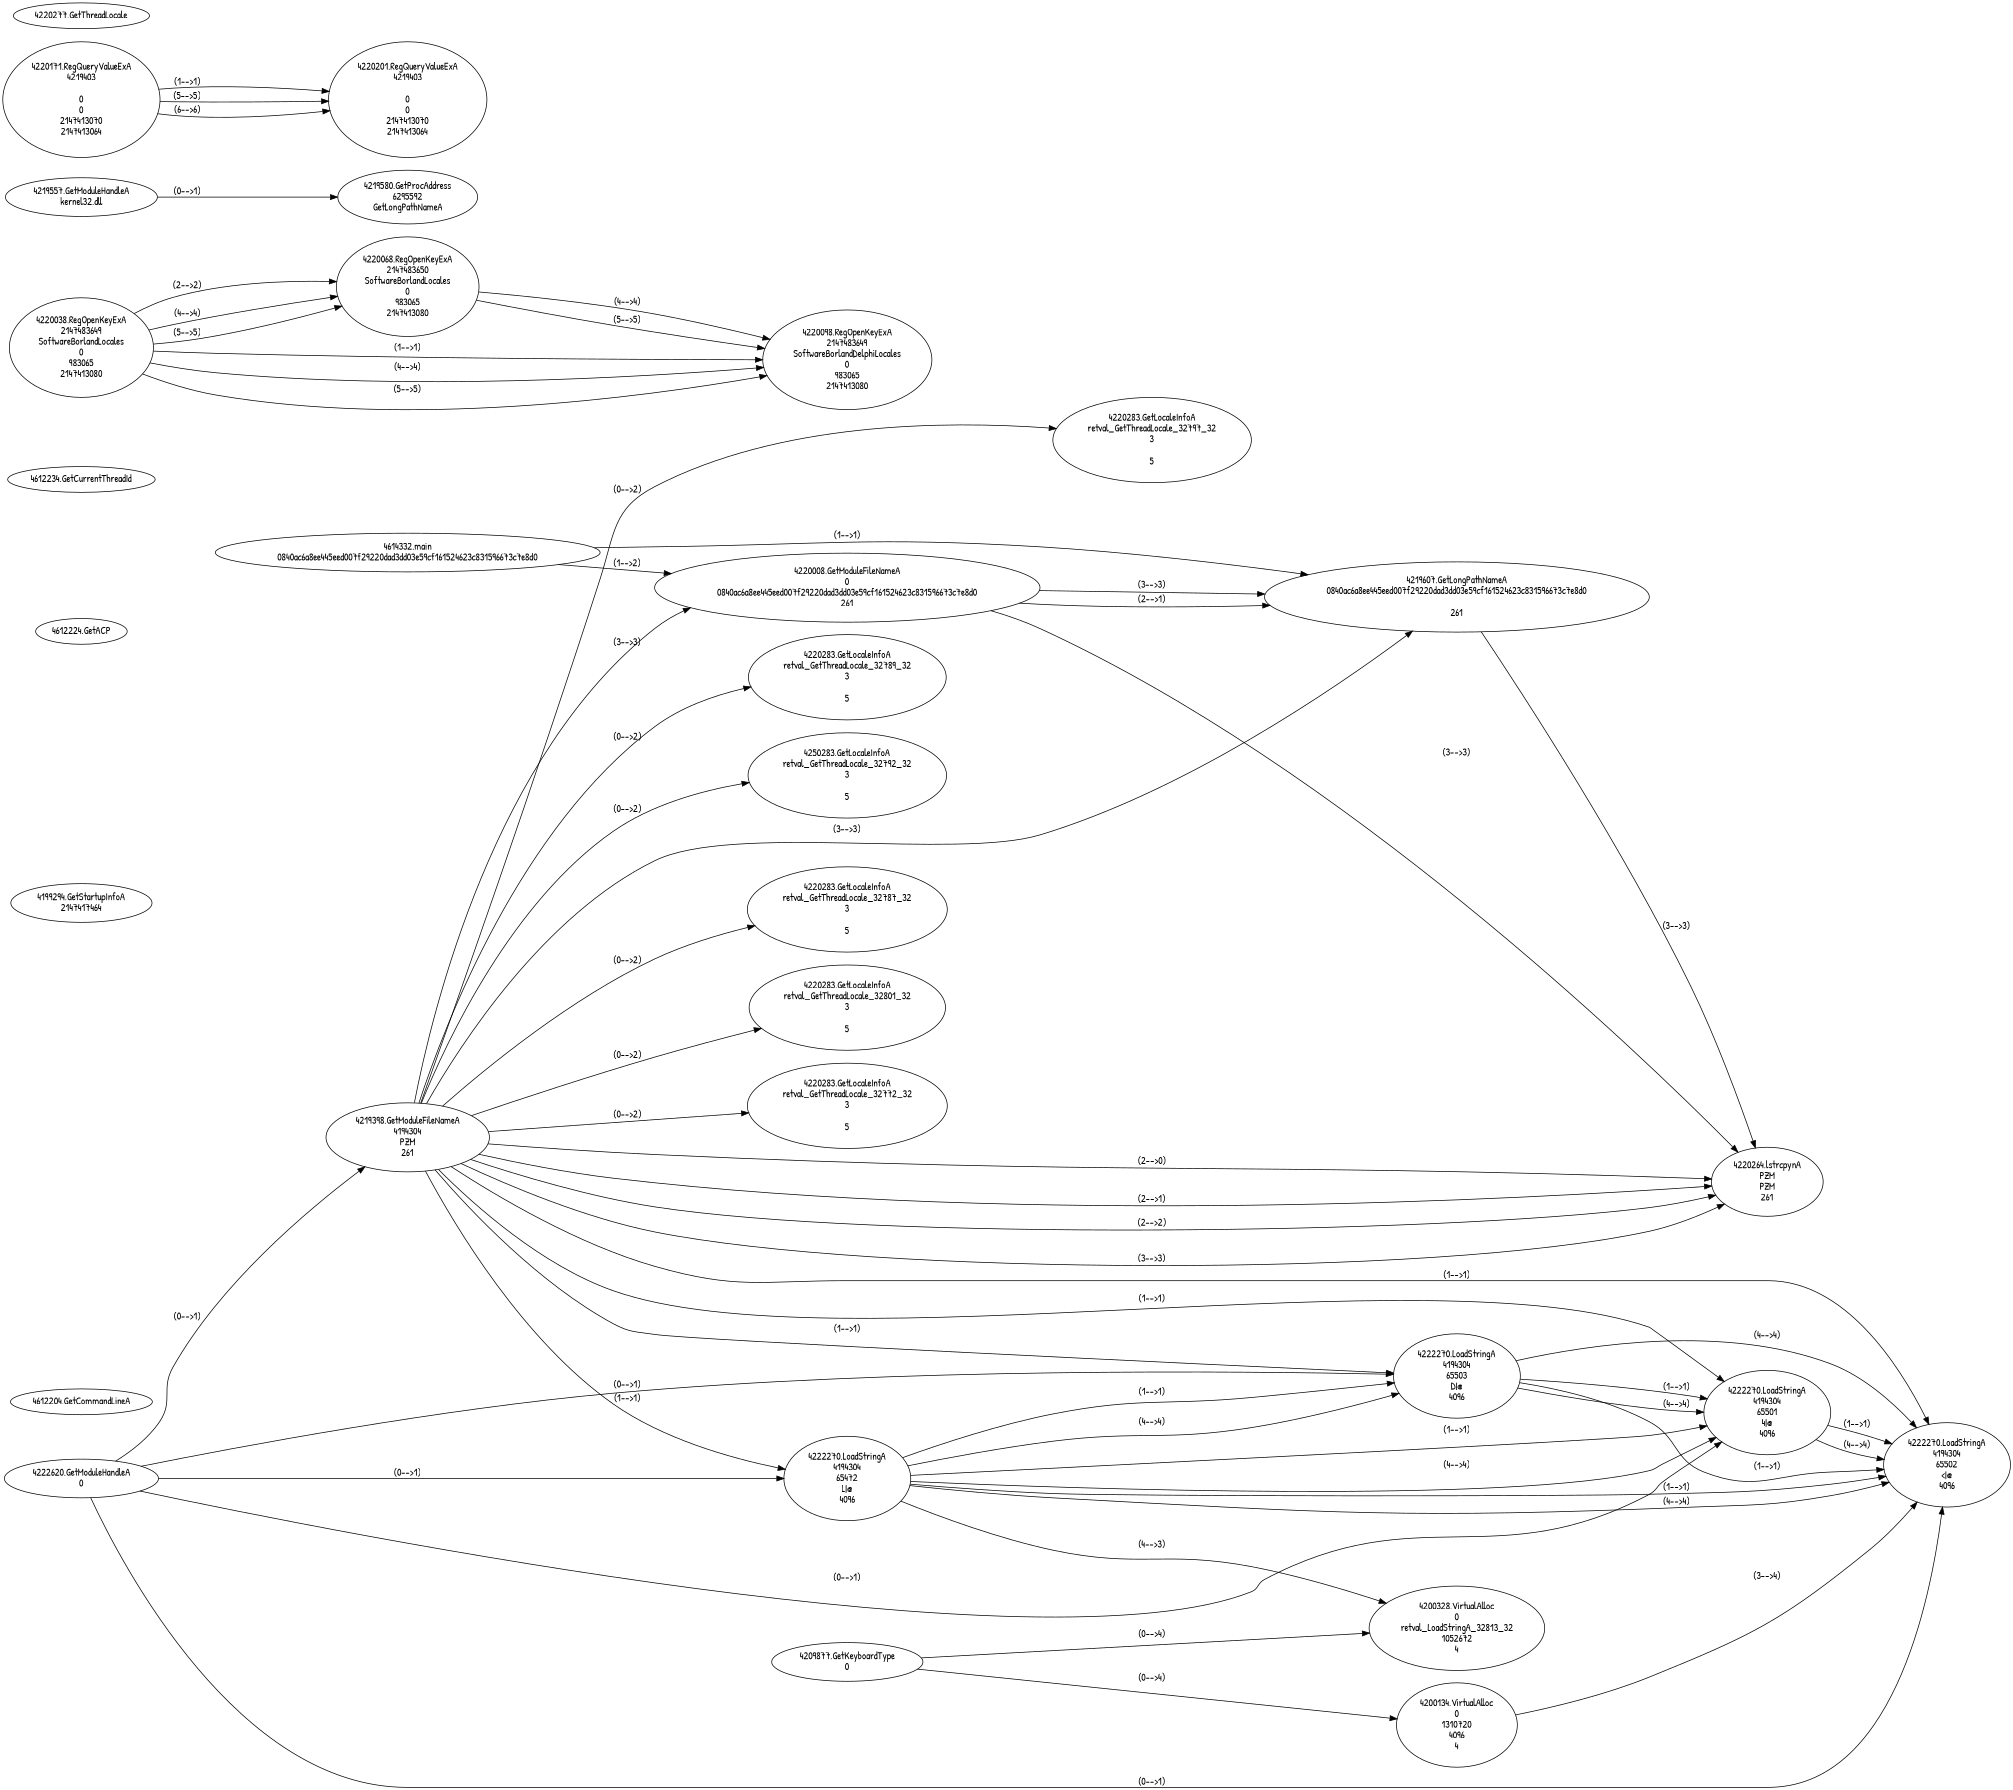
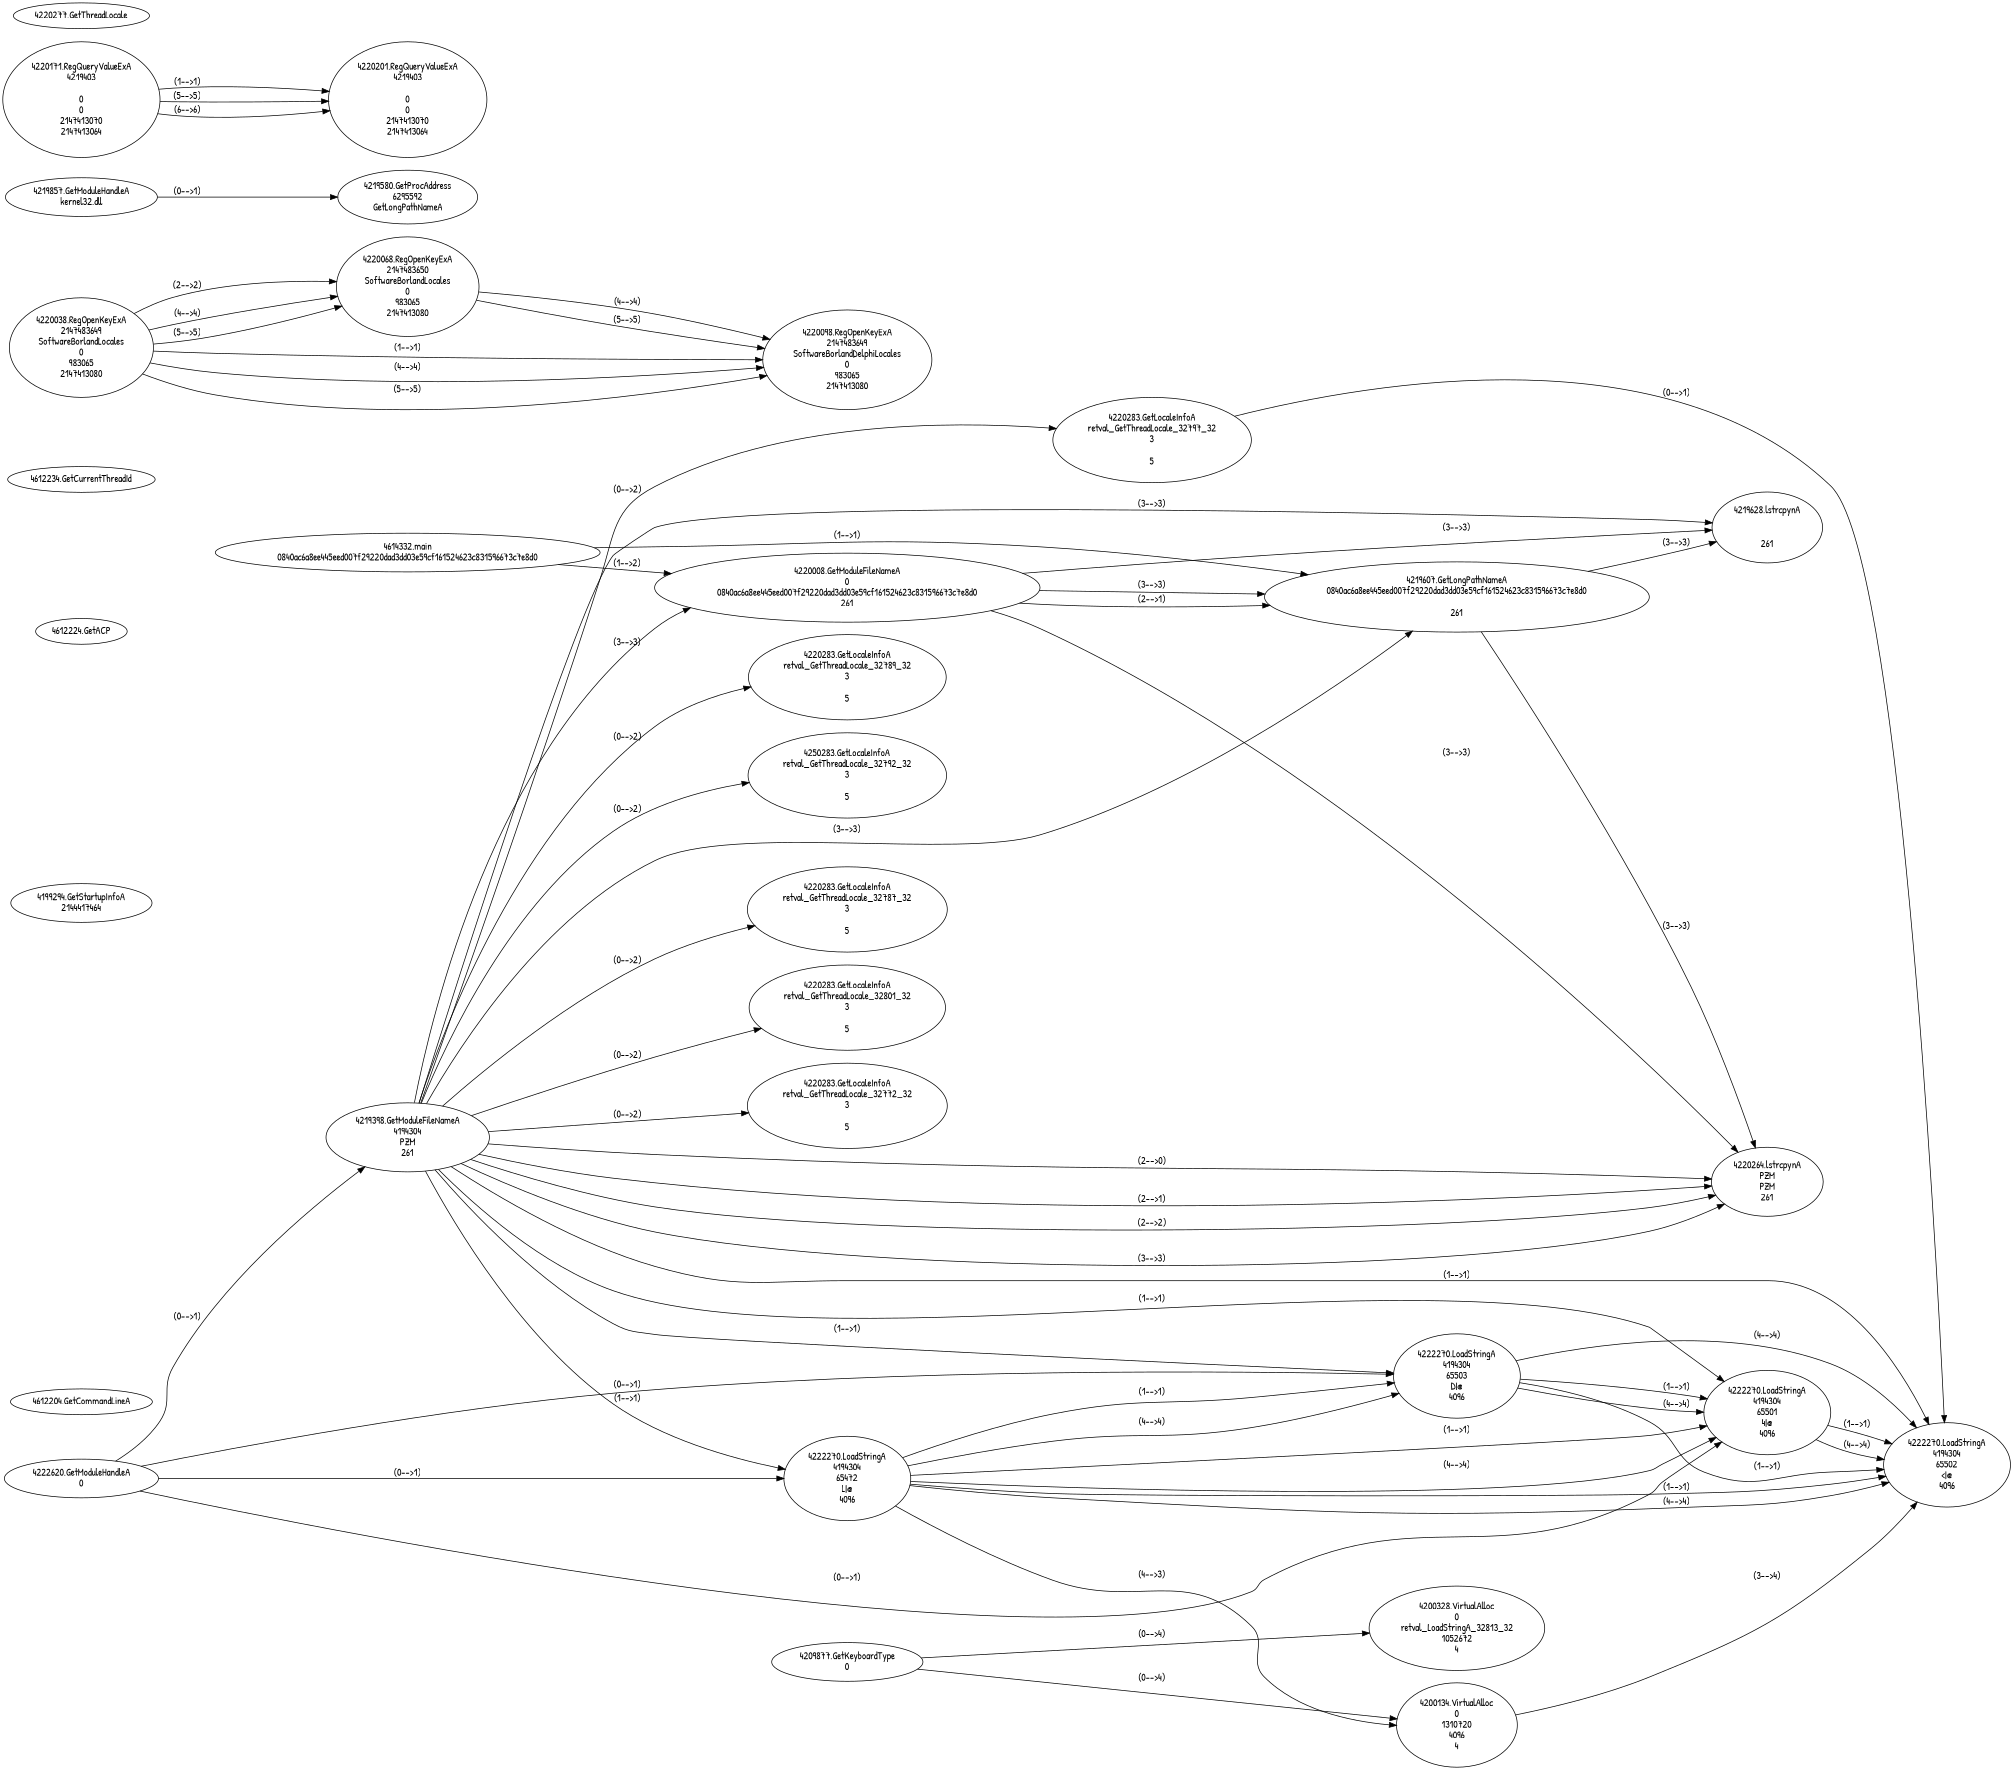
(81, 197) -> (81, 197)
none -> (1767, 527)
(81, 903) -> (81, 903)
(1138, 1559) -> (1165, 1591)
(1038, 1787) -> (1877, 636)
